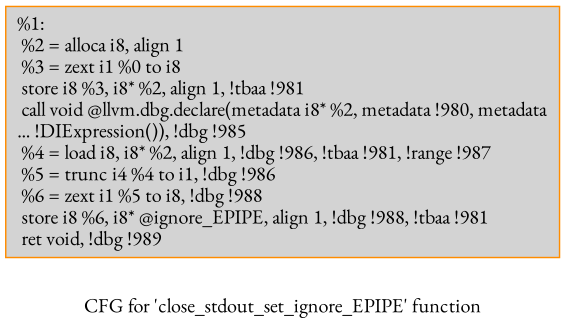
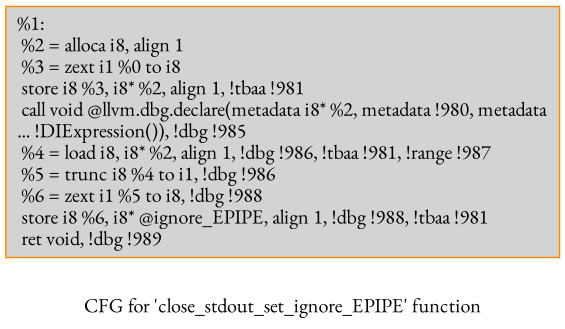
(147, 174) -> (147, 174)
